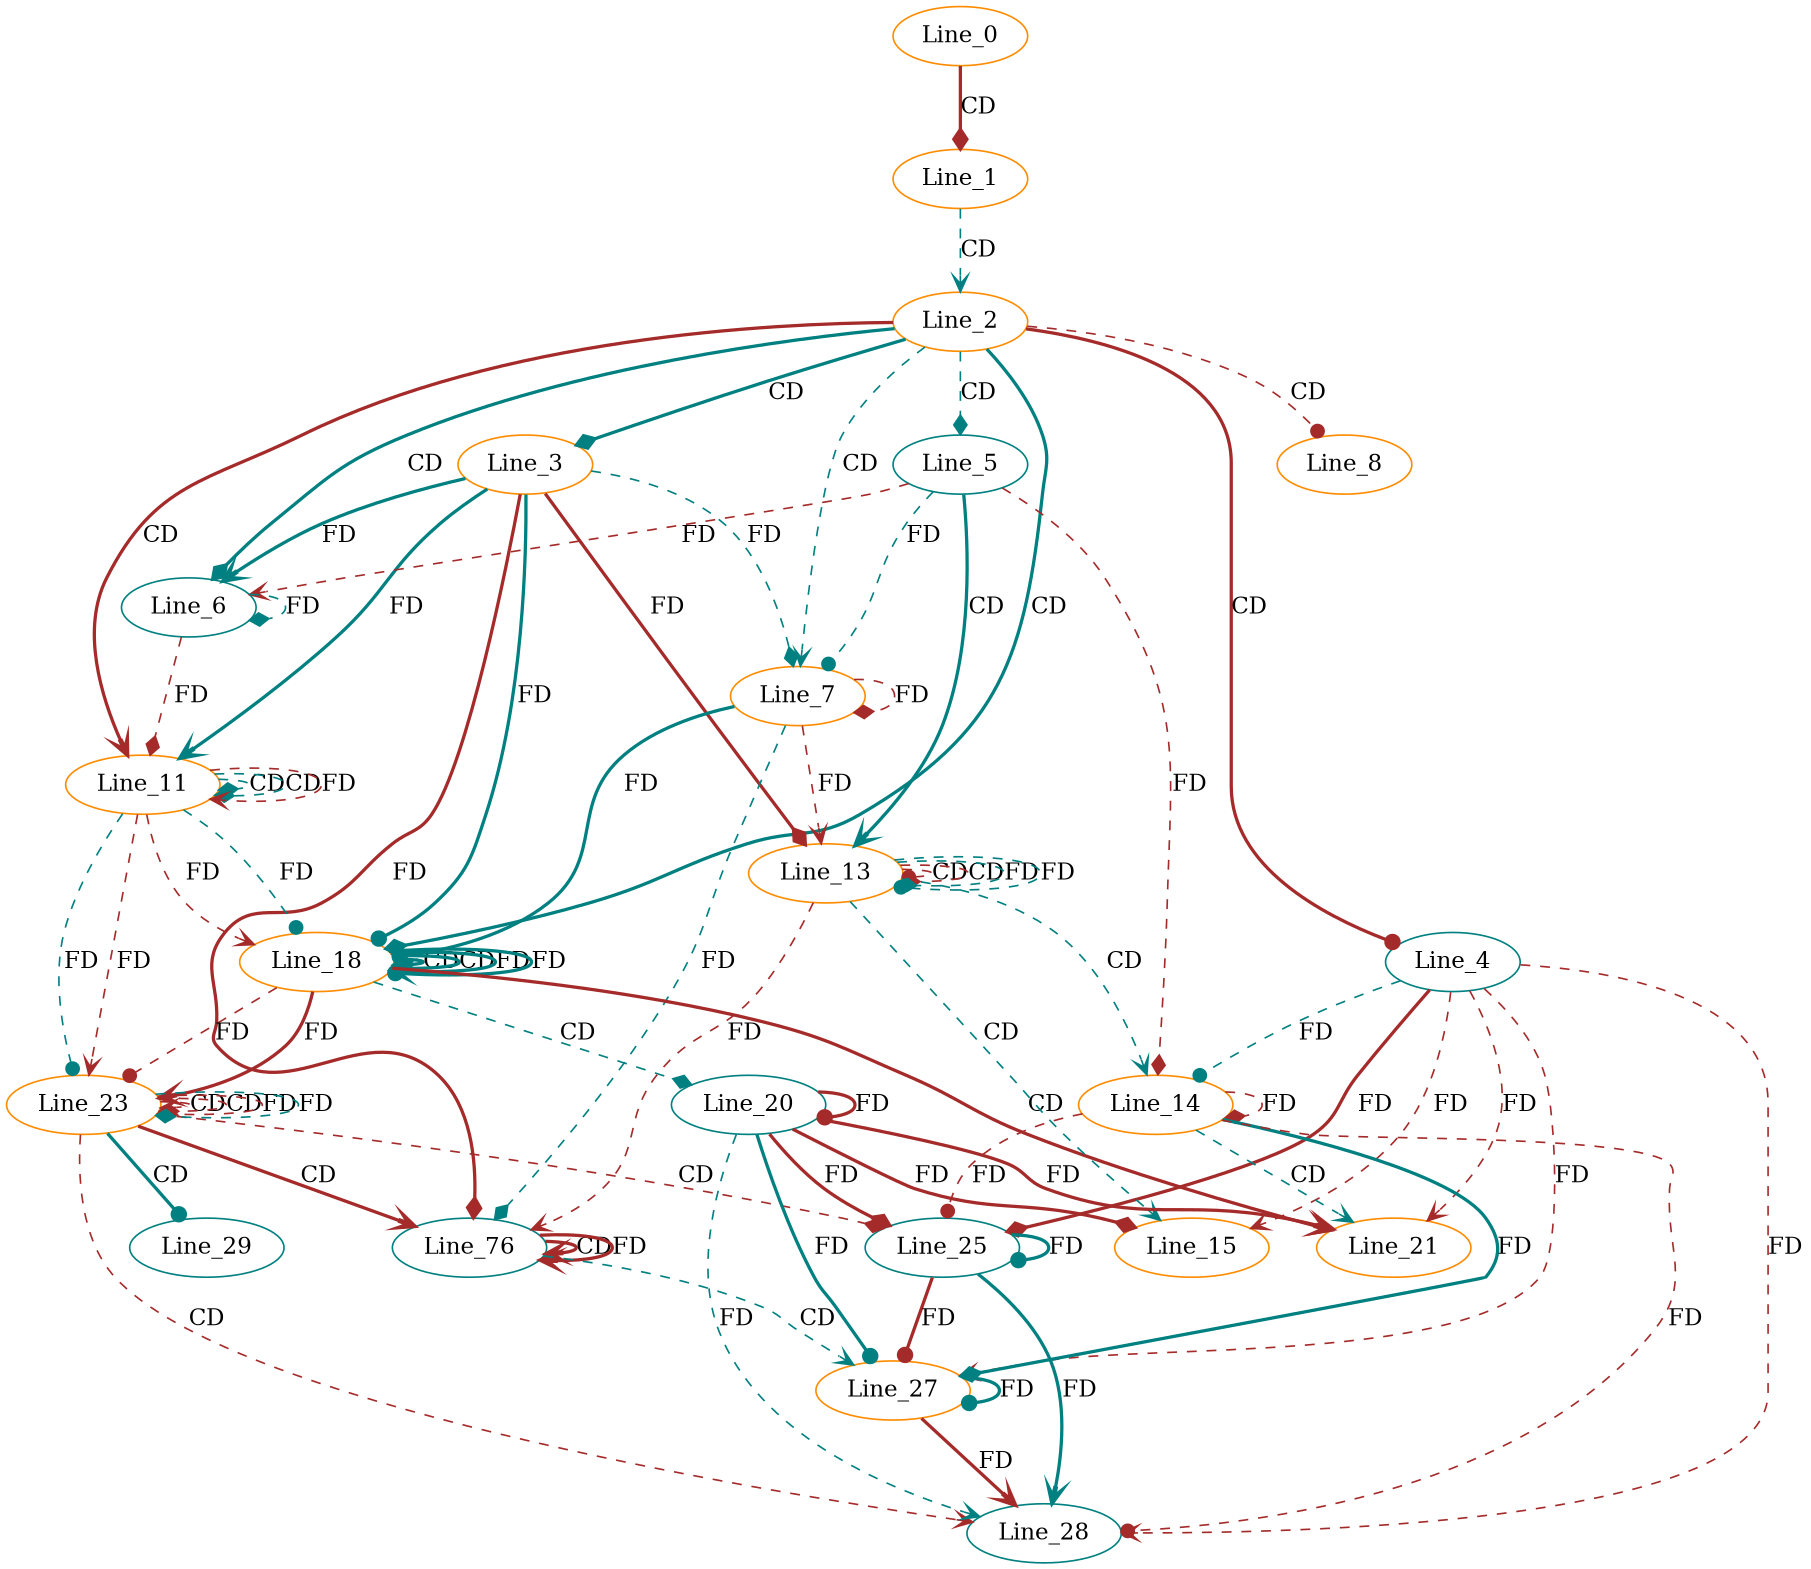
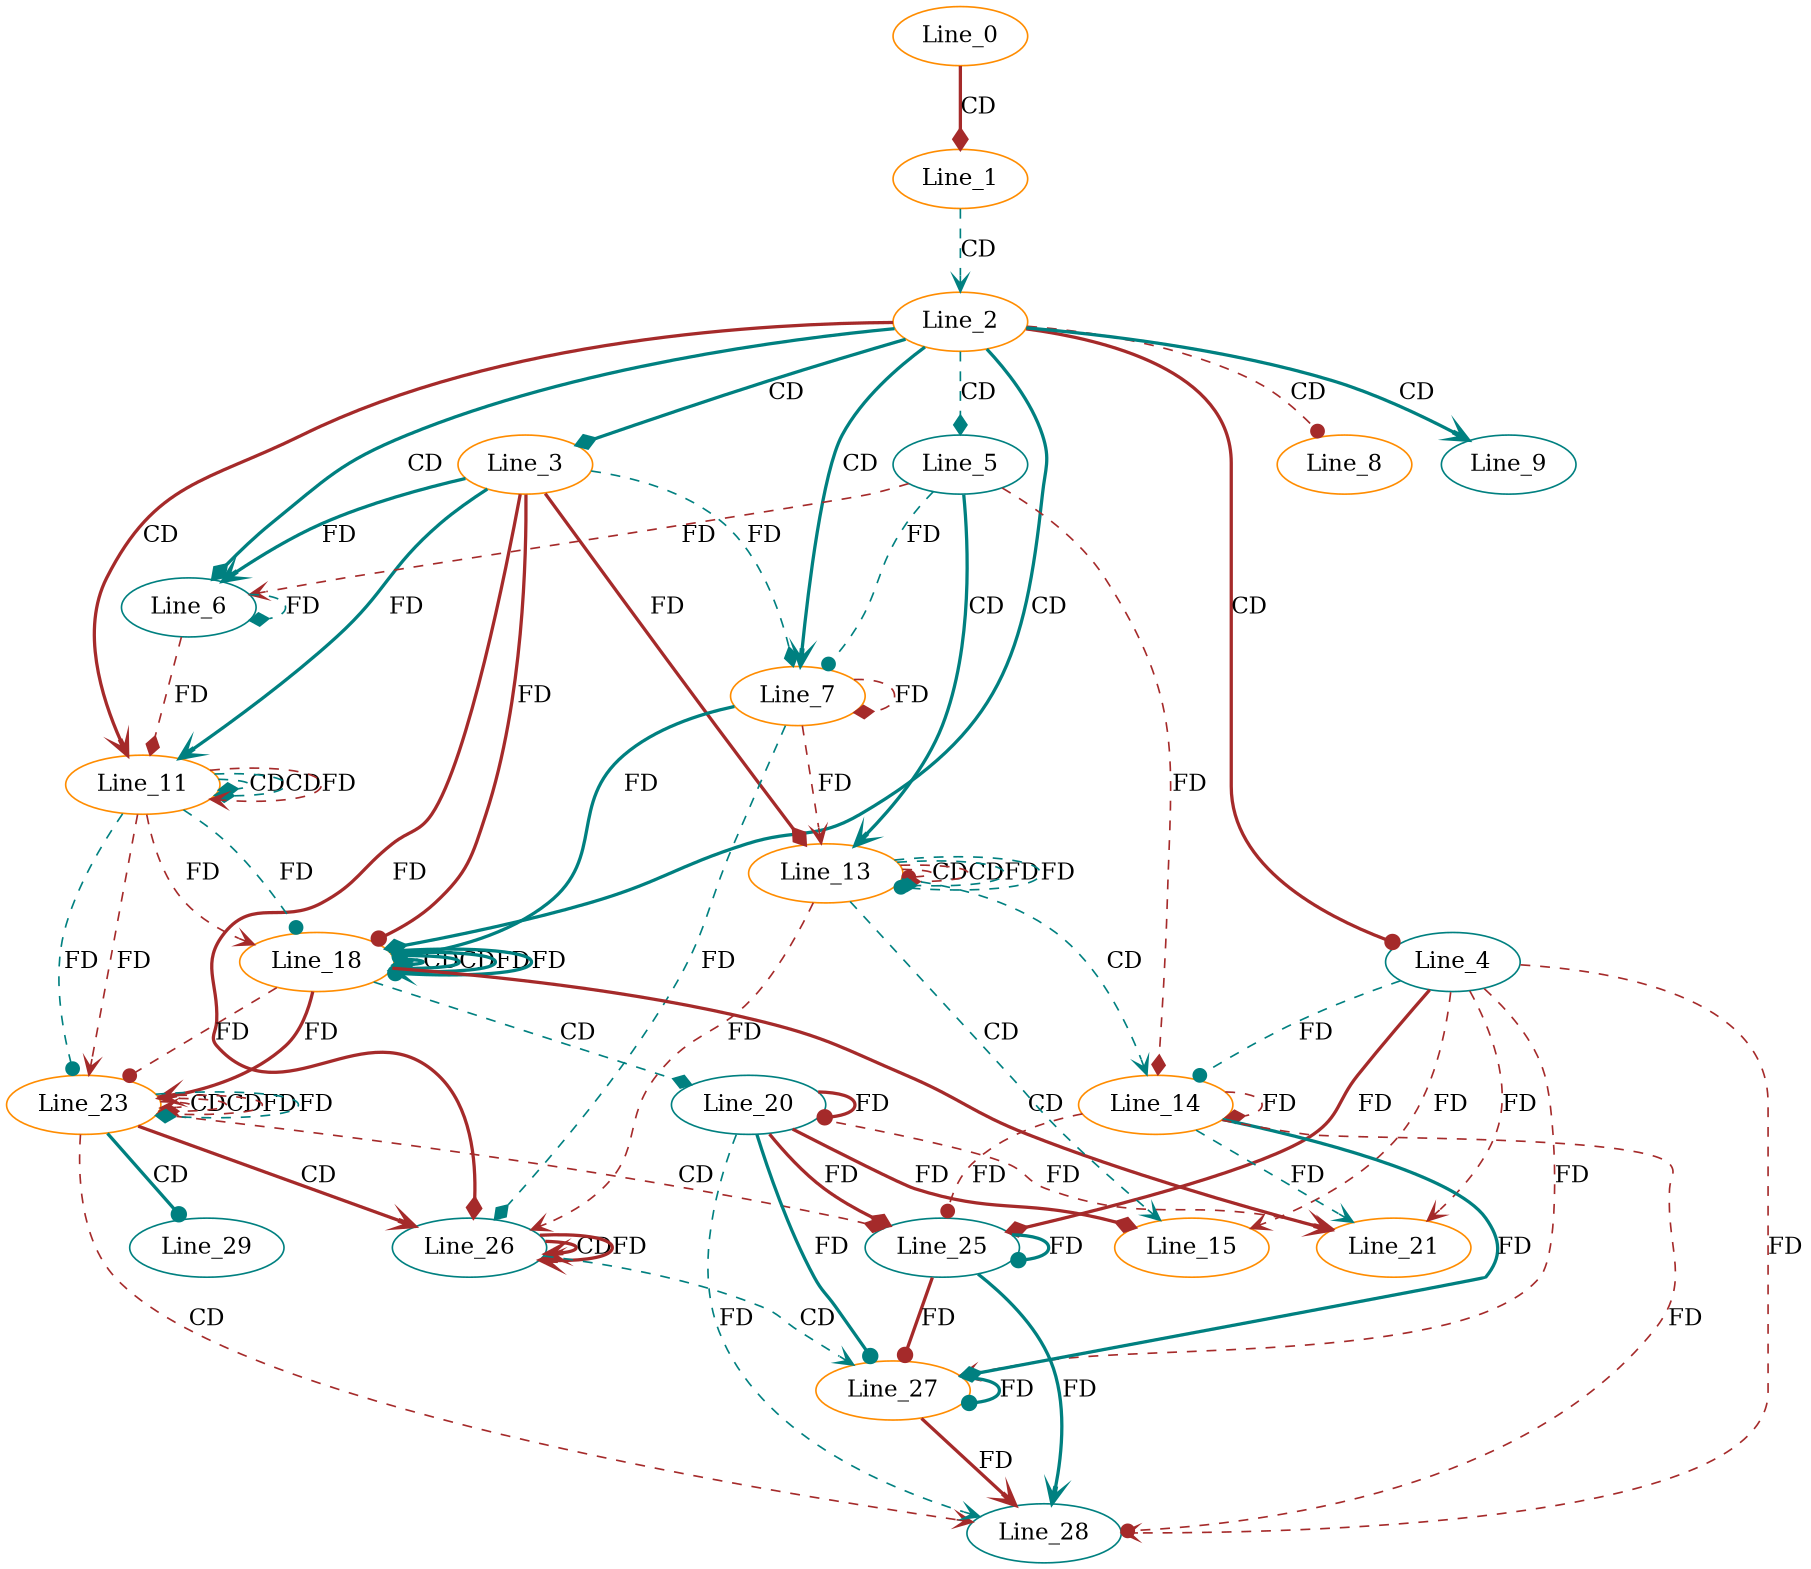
none -> (1509, 465)
(827, 481) -> (827, 481)
(505, 737) -> (505, 737)
(1308, 1176) -> (1308, 1176)
(1062, 1194) -> (1062, 1194)
(470, 1248) -> (470, 1248)
